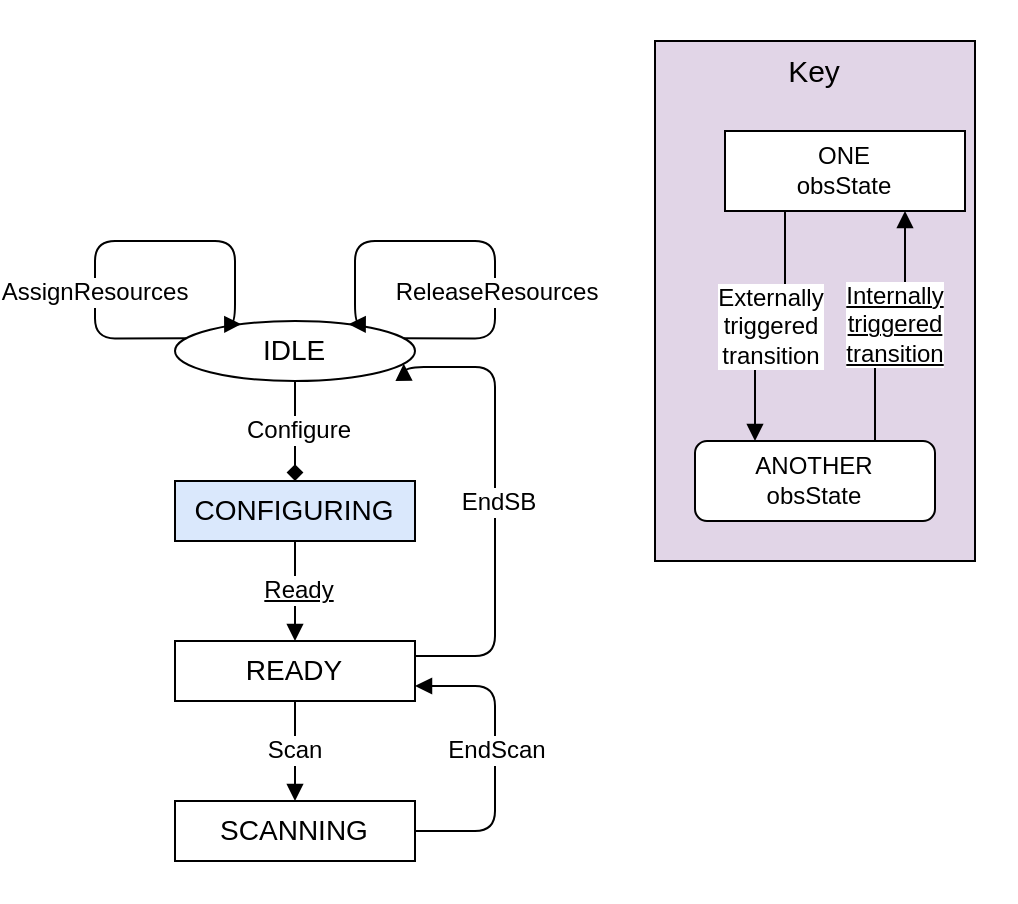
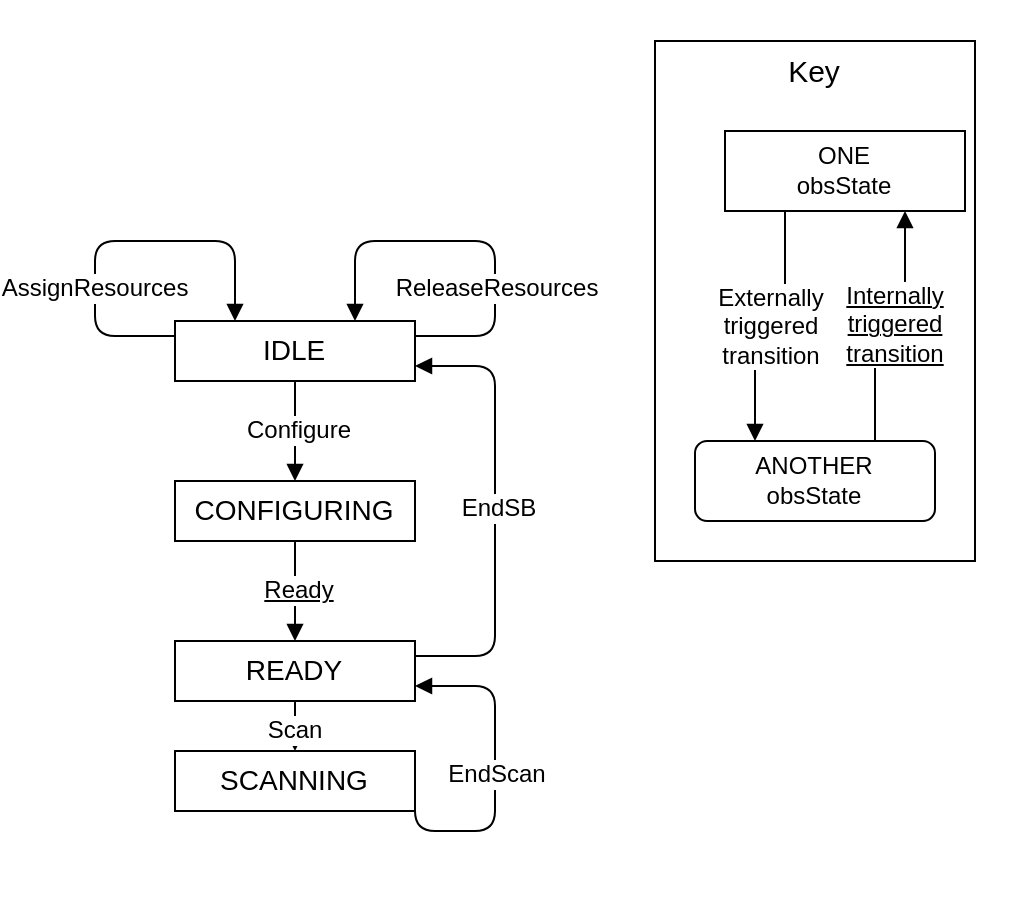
(815, 301) -> (815, 301)
(295, 351) -> (295, 351)
(295, 464) -> (295, 463)
(295, 511) -> (295, 511)
(295, 831) -> (295, 781)
